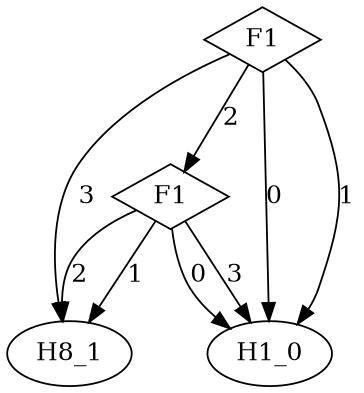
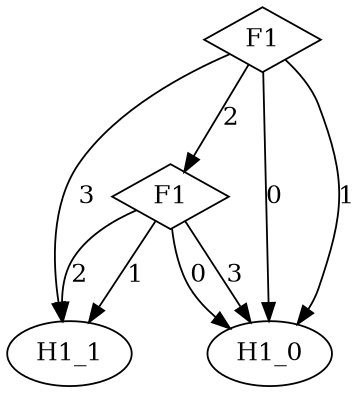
(69, 354) -> (69, 354)
